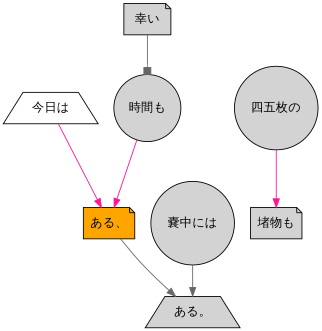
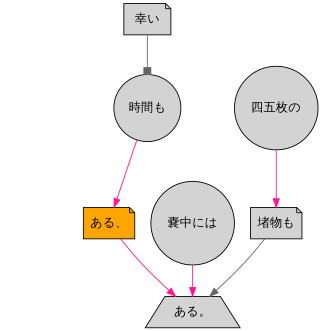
(51, 108) -> none
(144, 266) -> (144, 266)
none -> (242, 266)
(193, 276) -> (193, 276)
